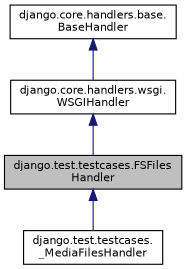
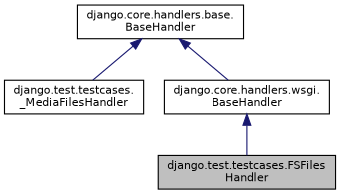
(93, 97) -> (247, 97)
(93, 216) -> (113, 63)
